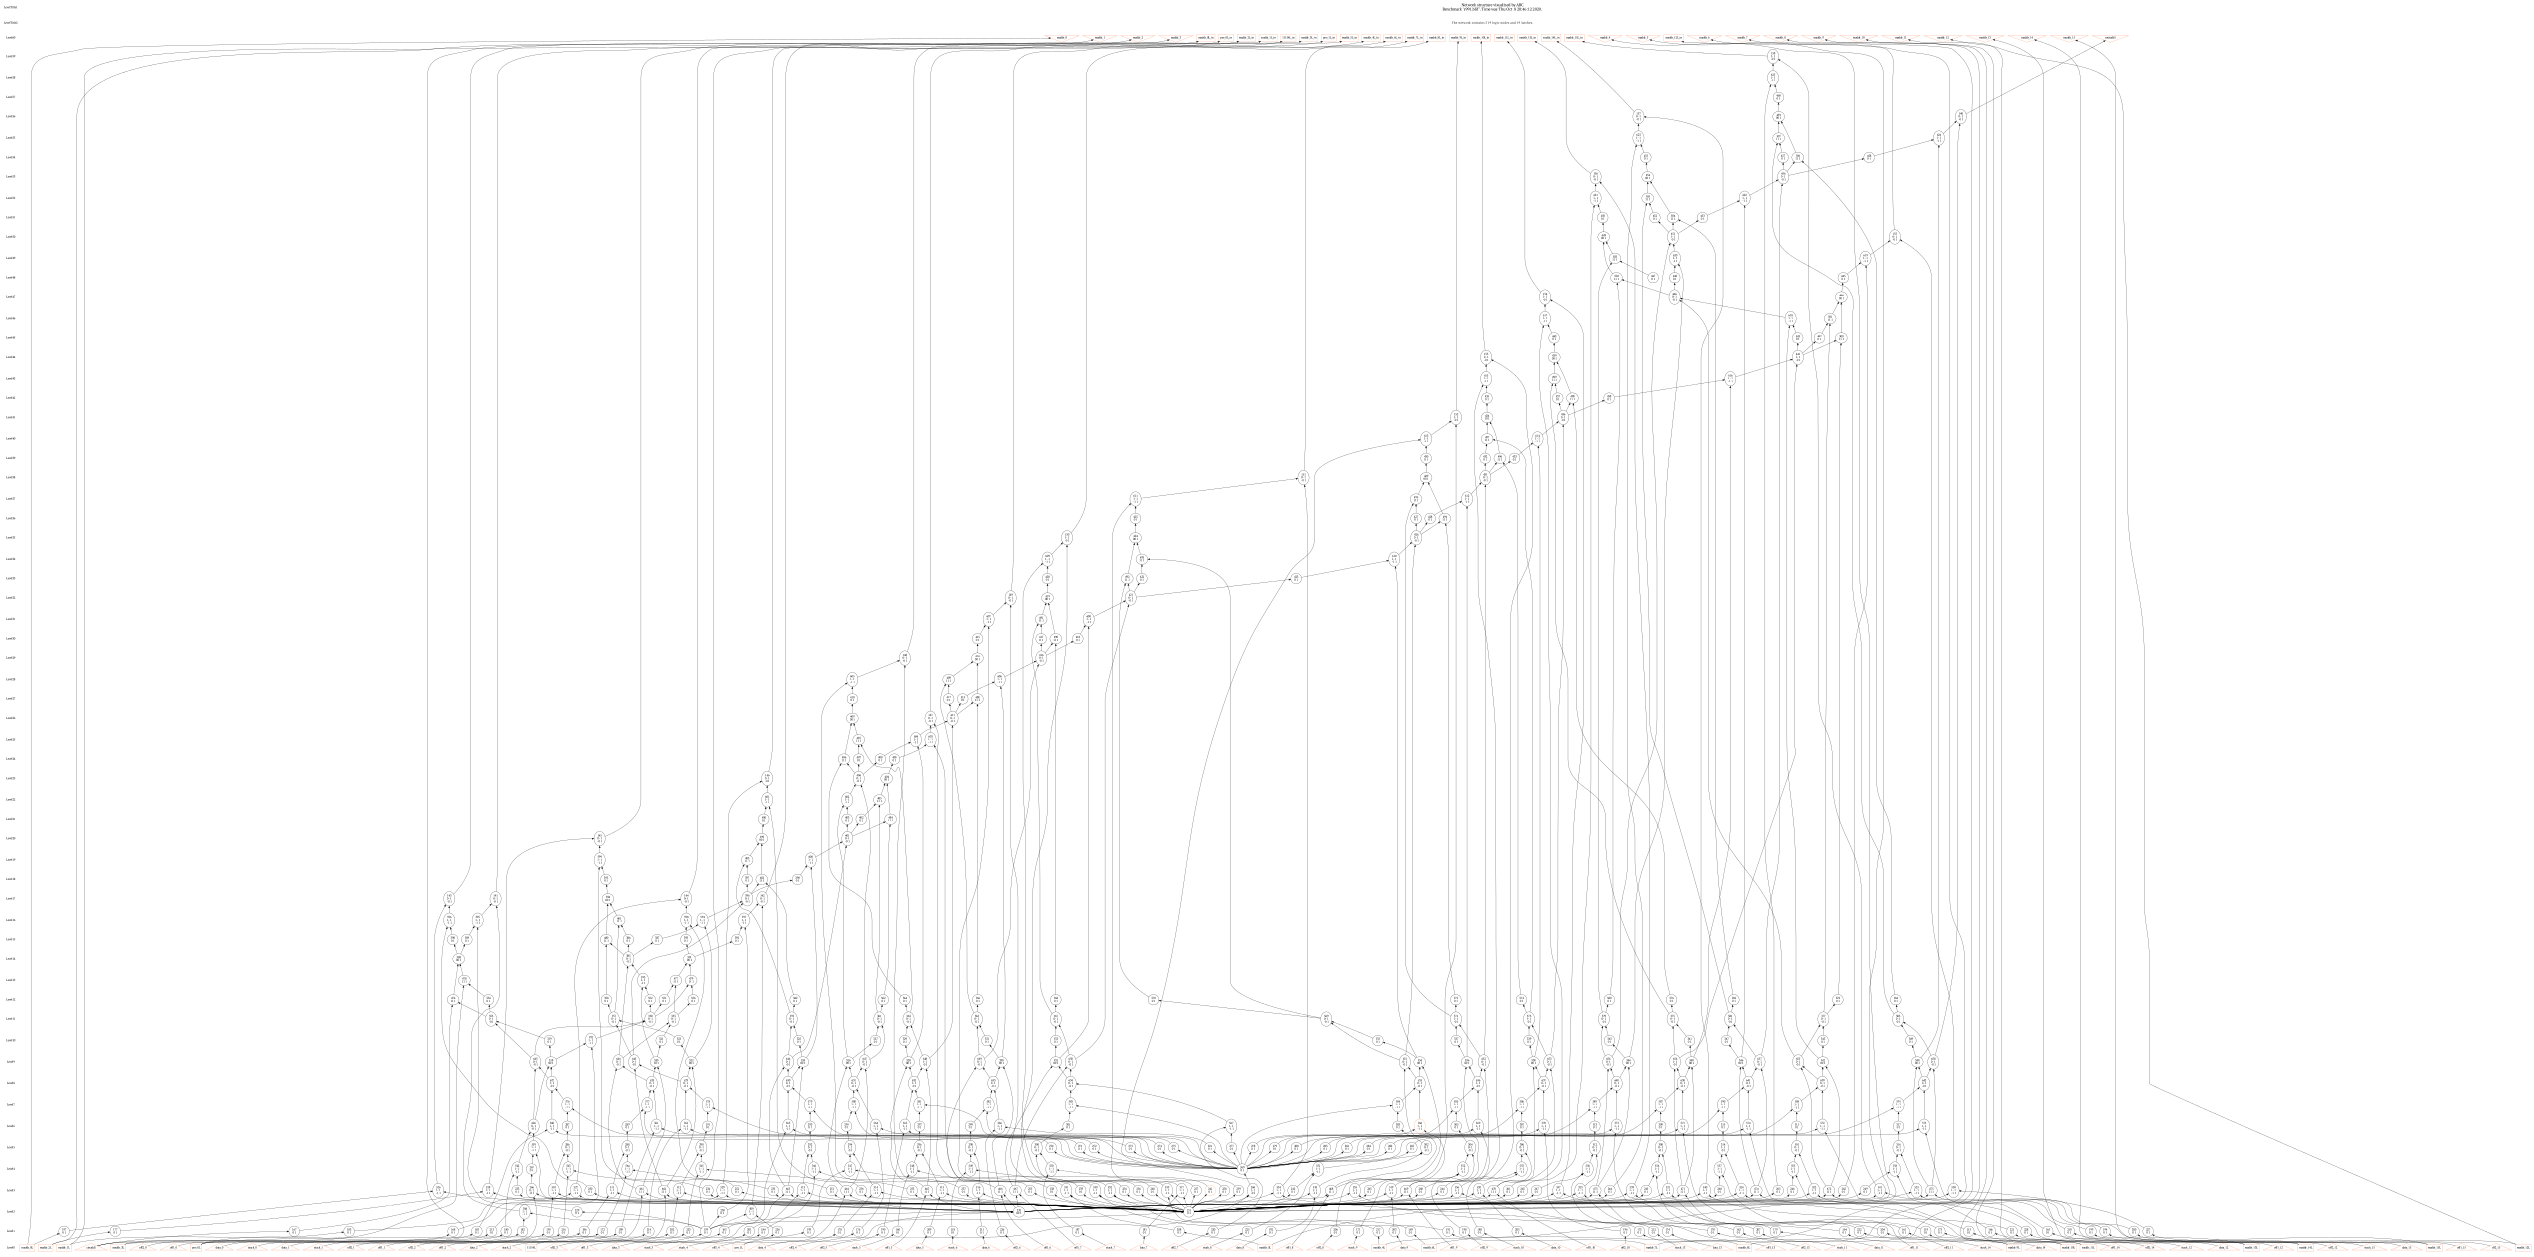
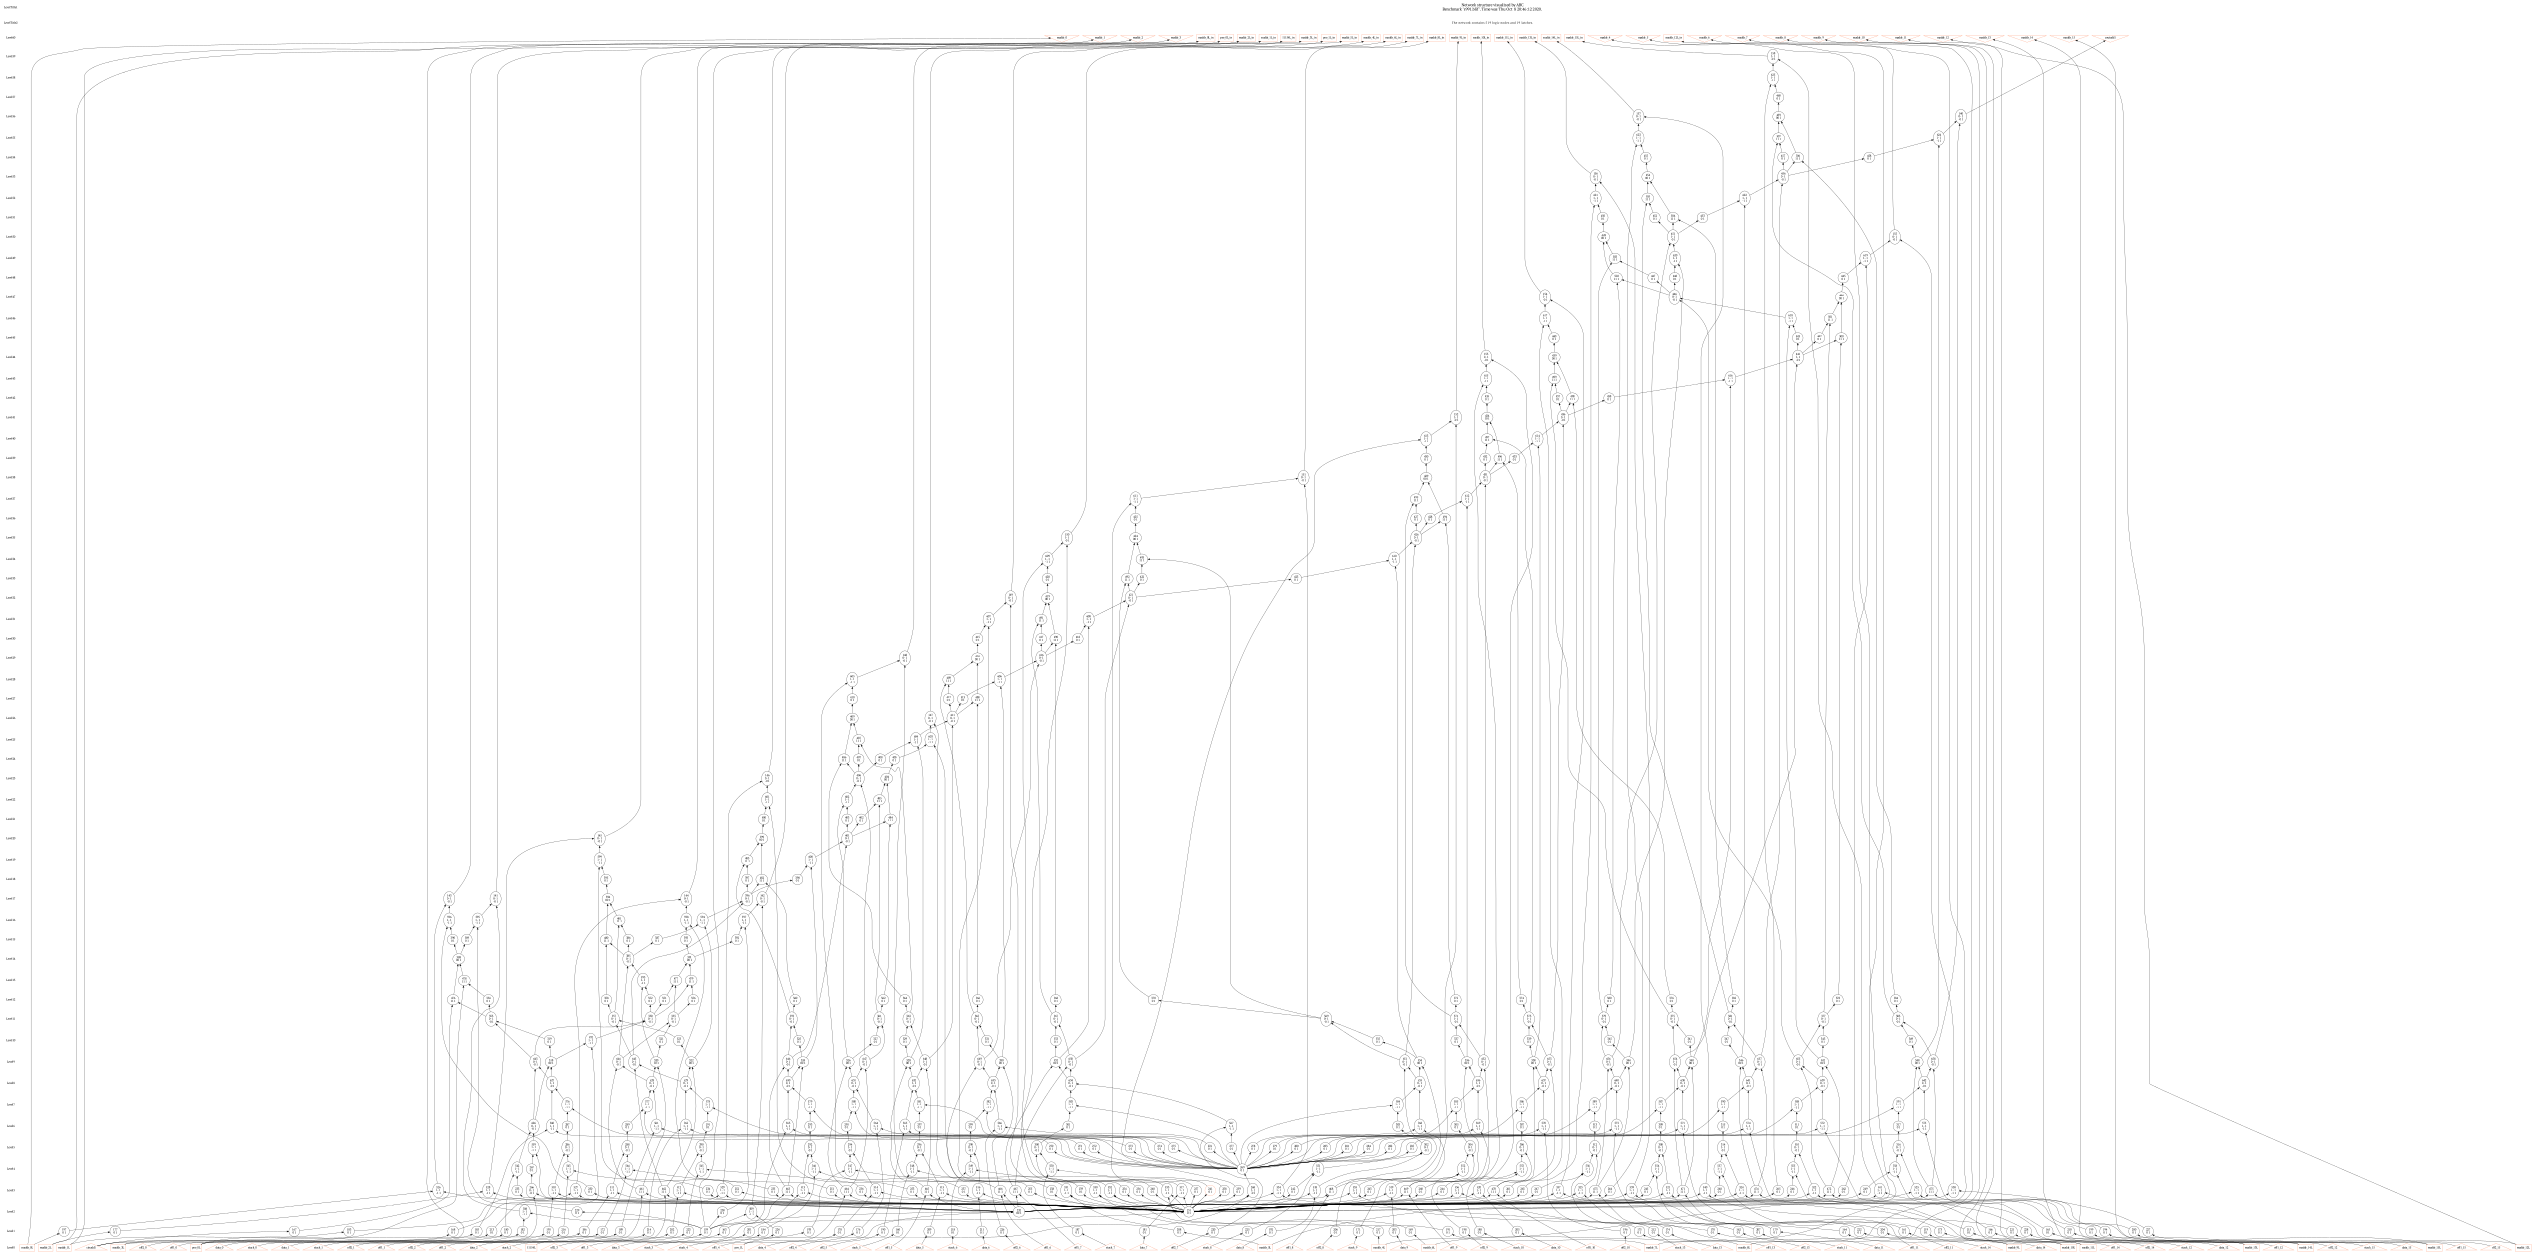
none -> (1664, 288)
(1420, 1126) -> (1420, 1126)
